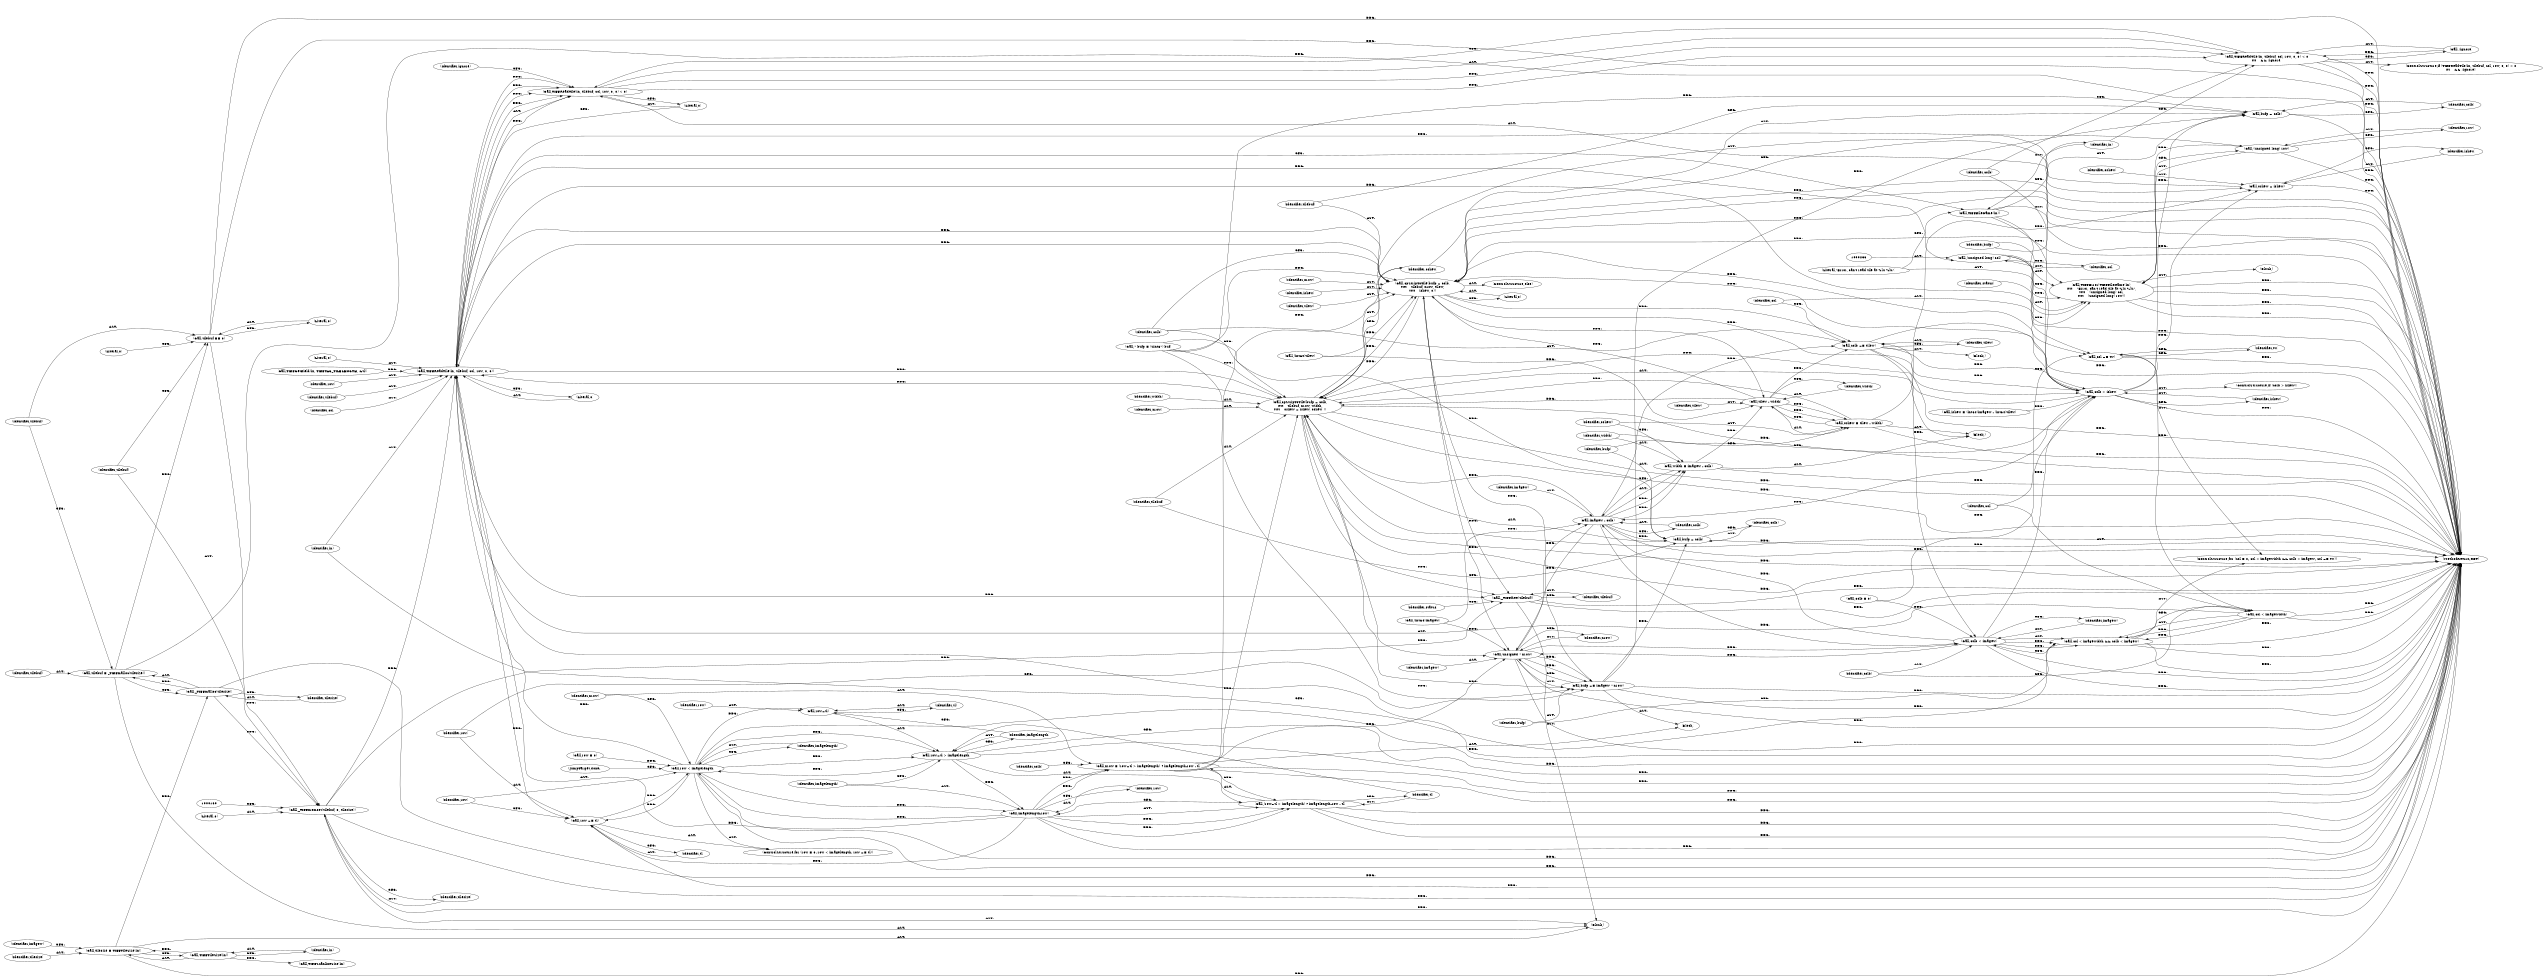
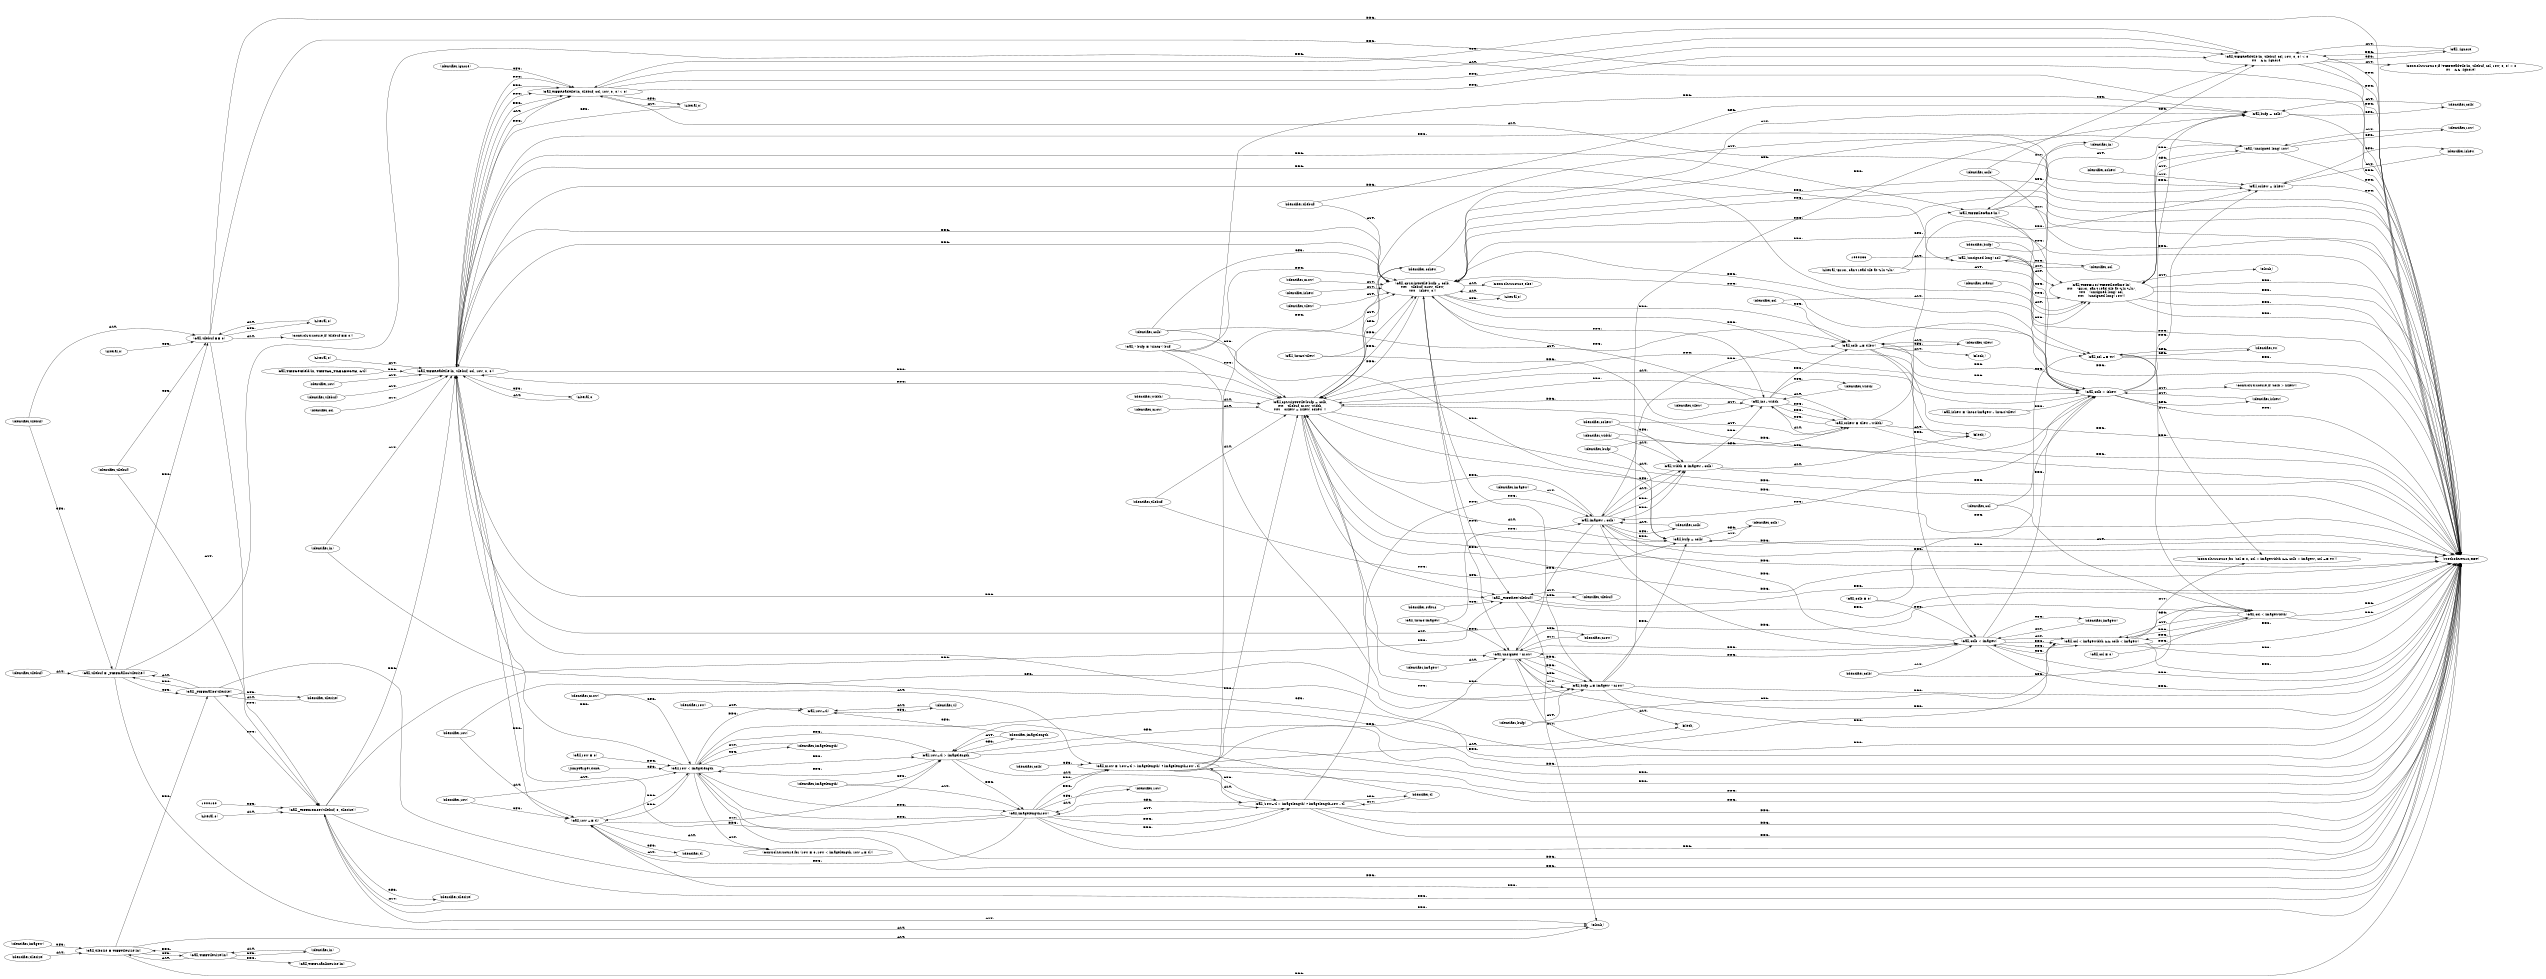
(1300, 153) -> (1300, 153)
none -> (323, 336)
(1766, 402) -> (1766, 402)
(1543, 582) -> (1375, 576)
none -> (2102, 655)
(889, 727) -> (769, 817)
